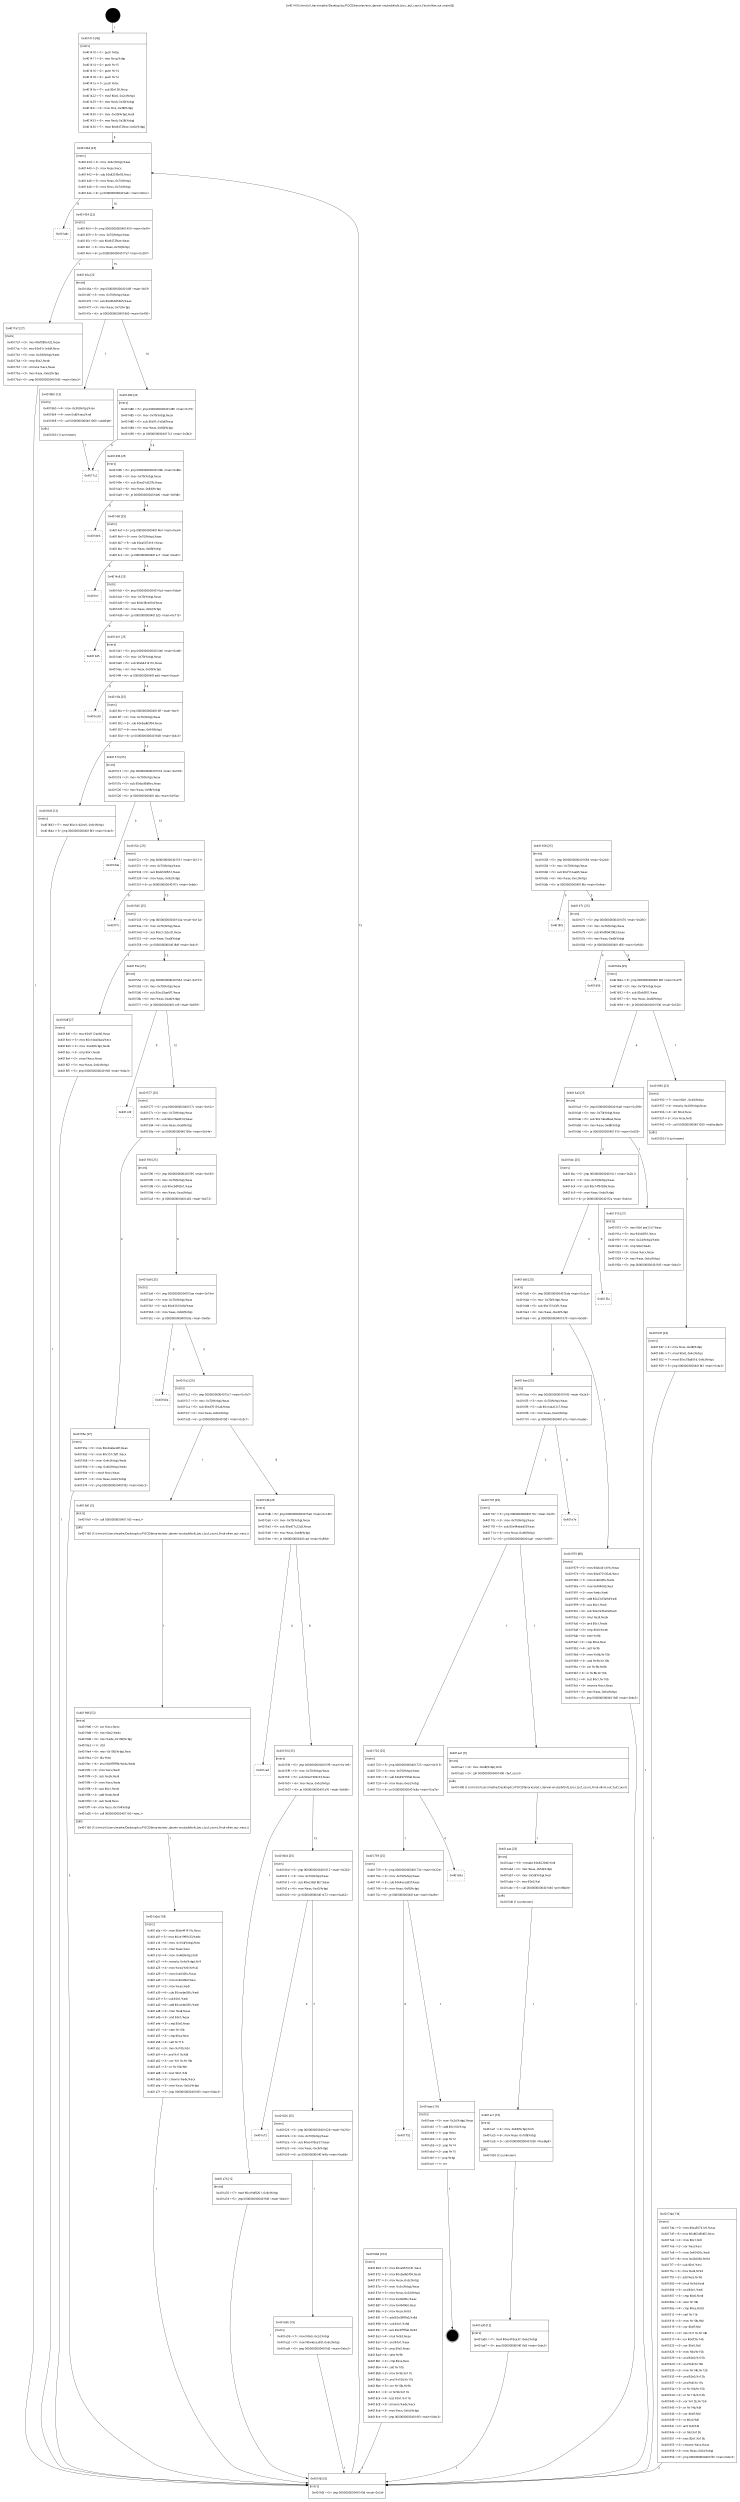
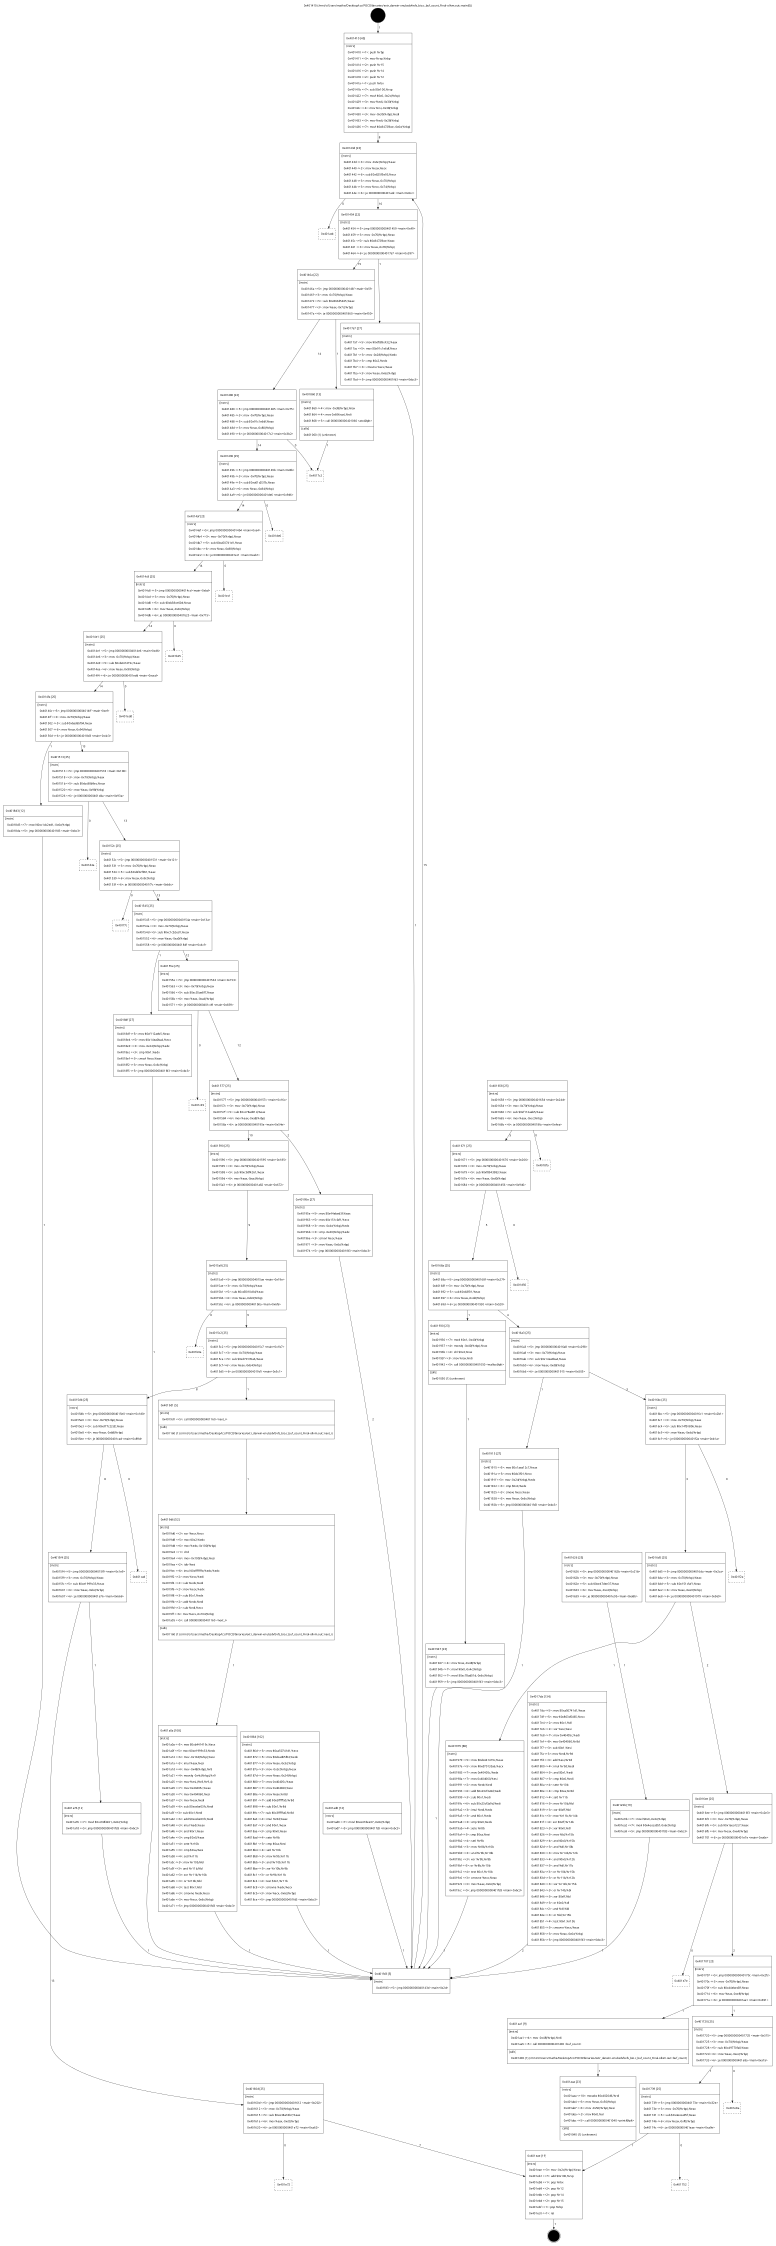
(312, 2004) -> (423, 2148)
(516, 2136) -> none
